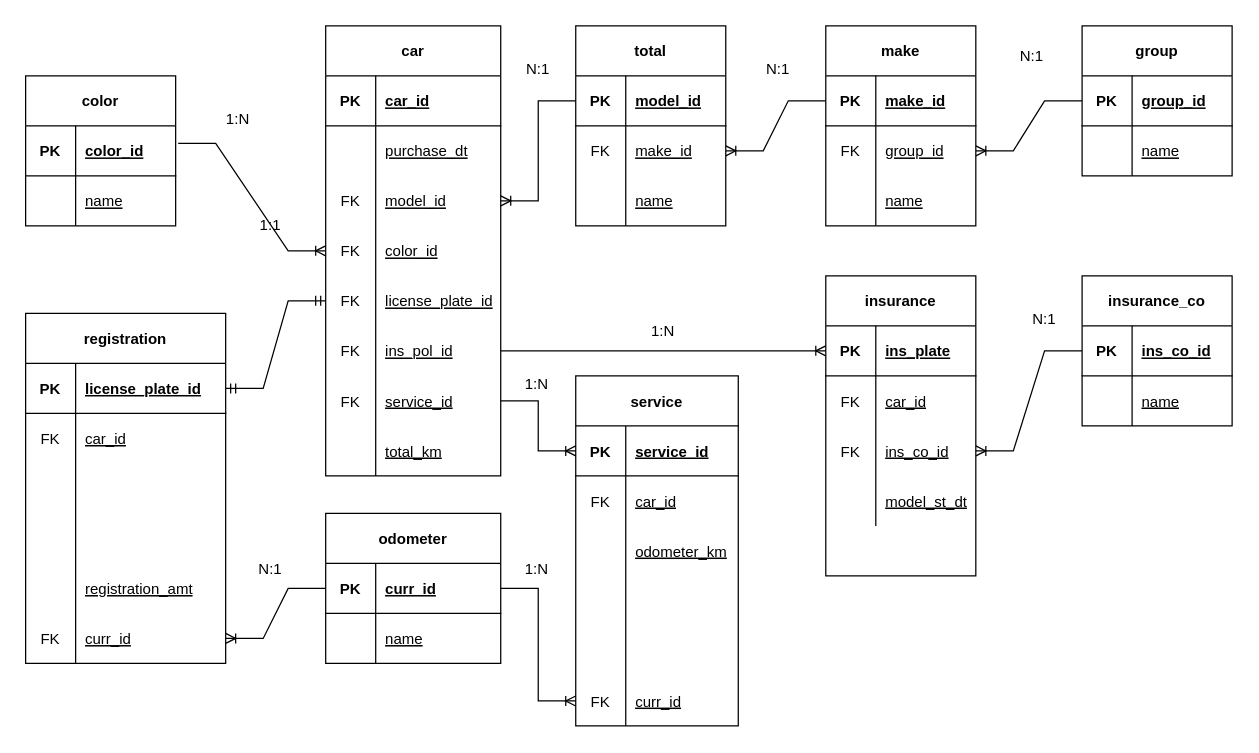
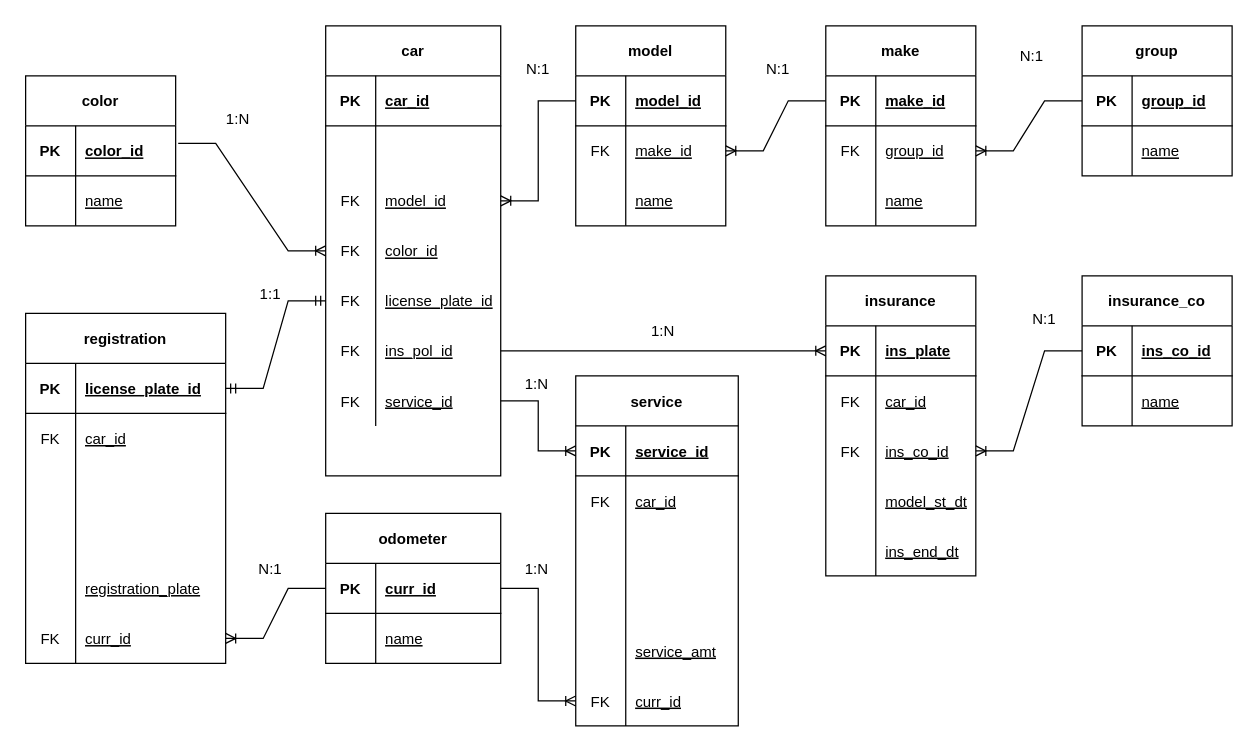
(650, 51) -> (650, 51)
(438, 151) -> none
(271, 226) -> (271, 294)
(438, 451) -> none
(682, 551) -> none
none -> (926, 551)
(148, 589) -> (155, 589)
none -> (682, 651)
